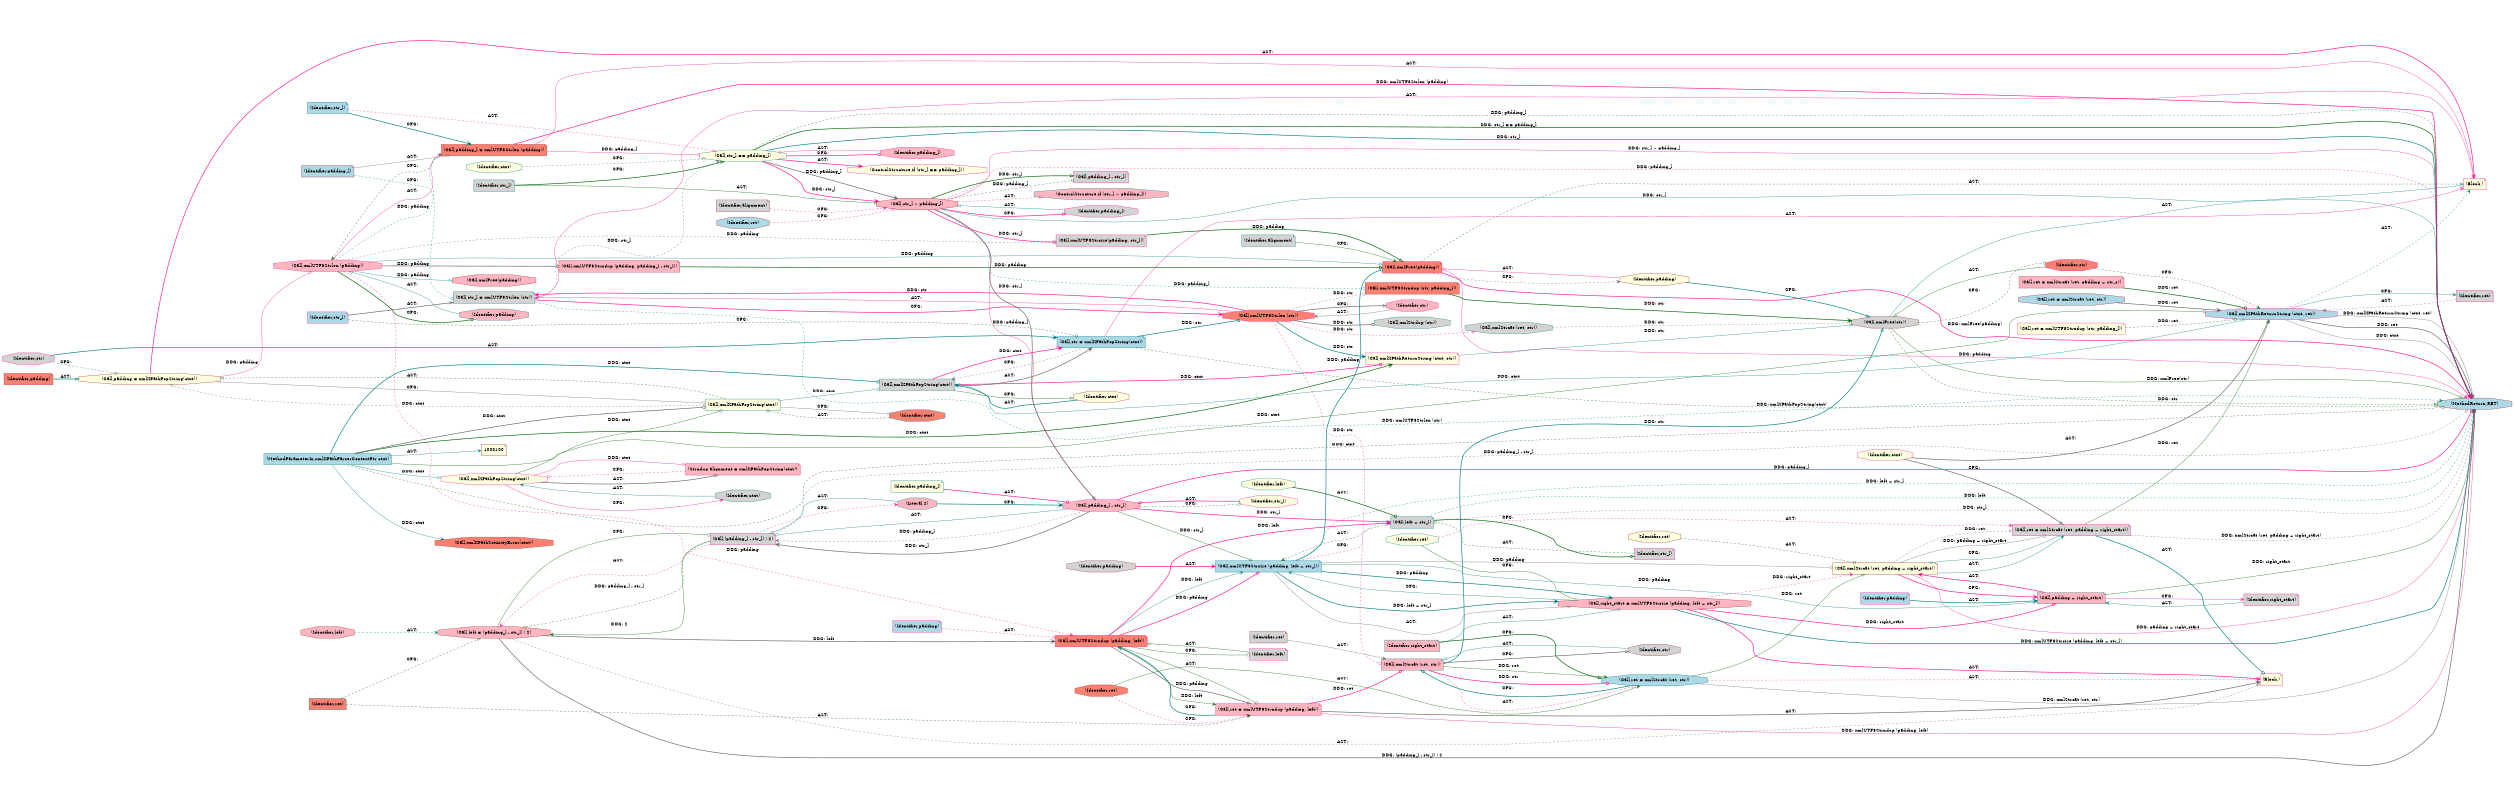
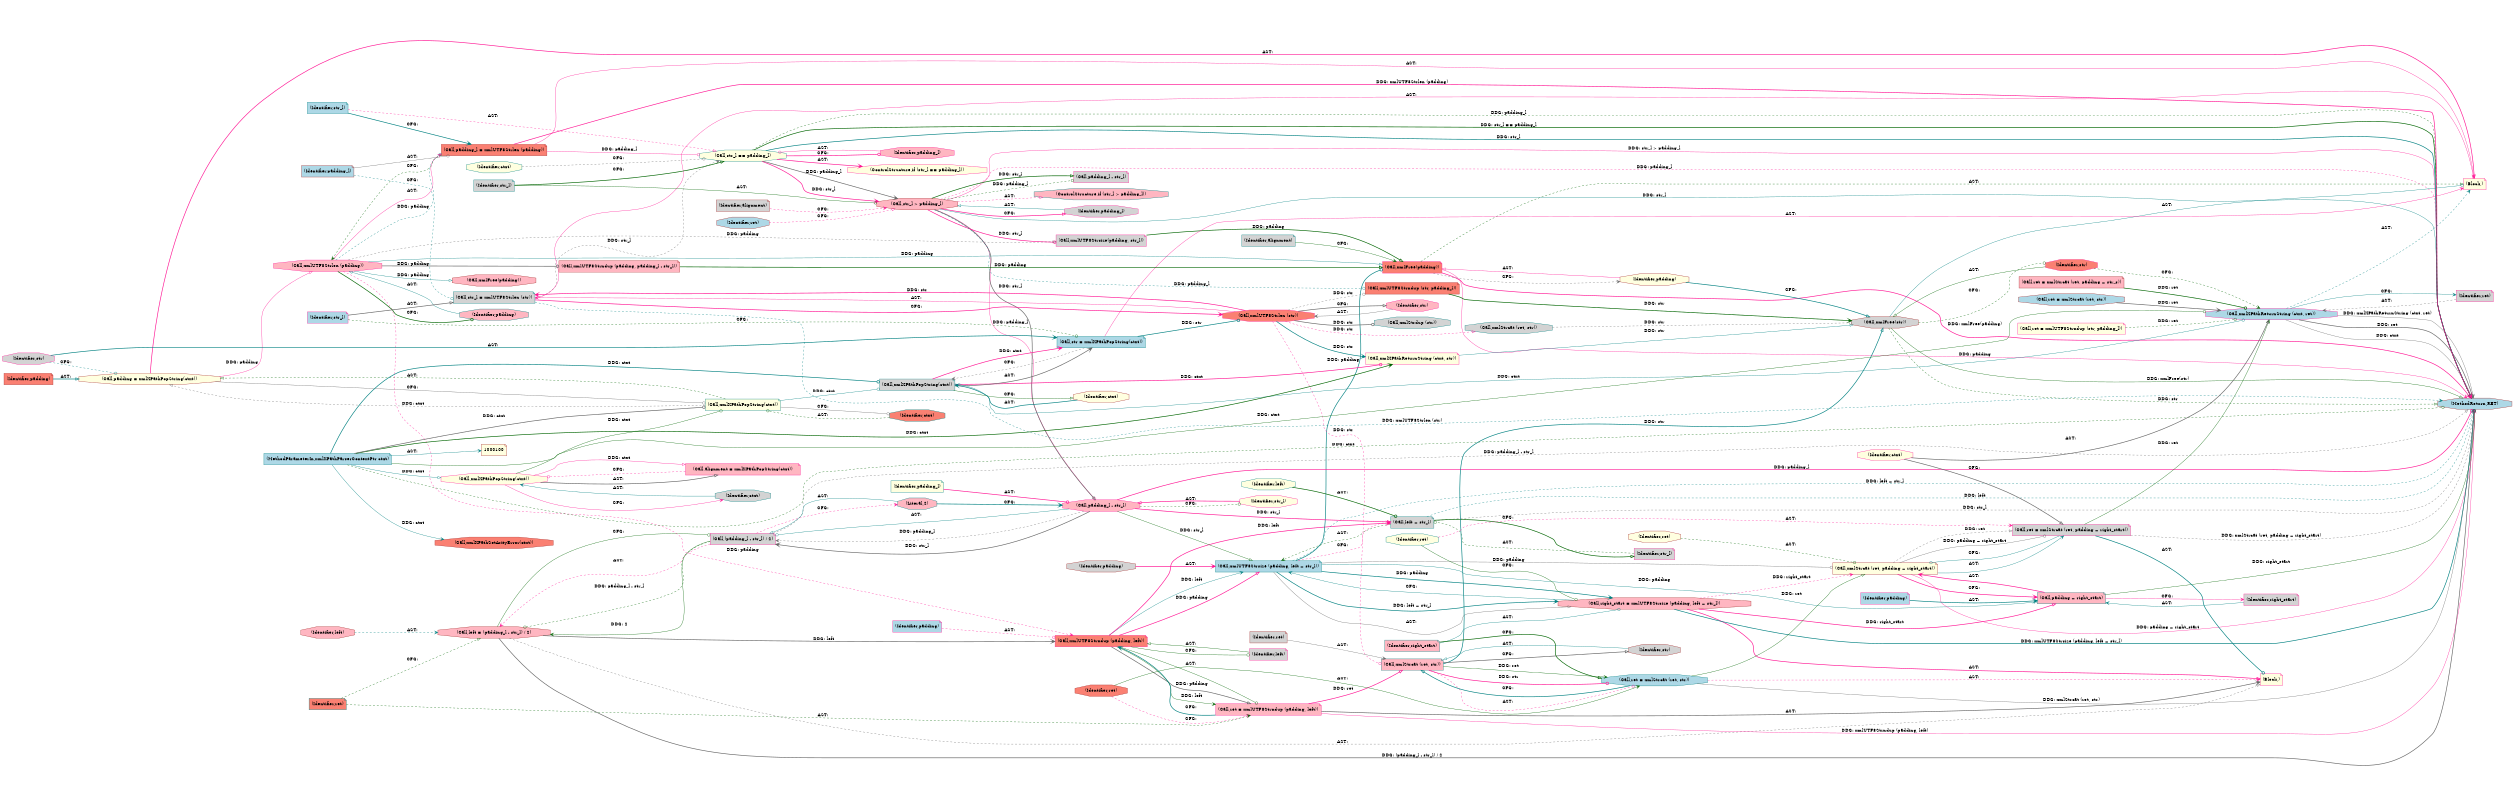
(1784, 407) -> none
(743, 469) -> (743, 469)
